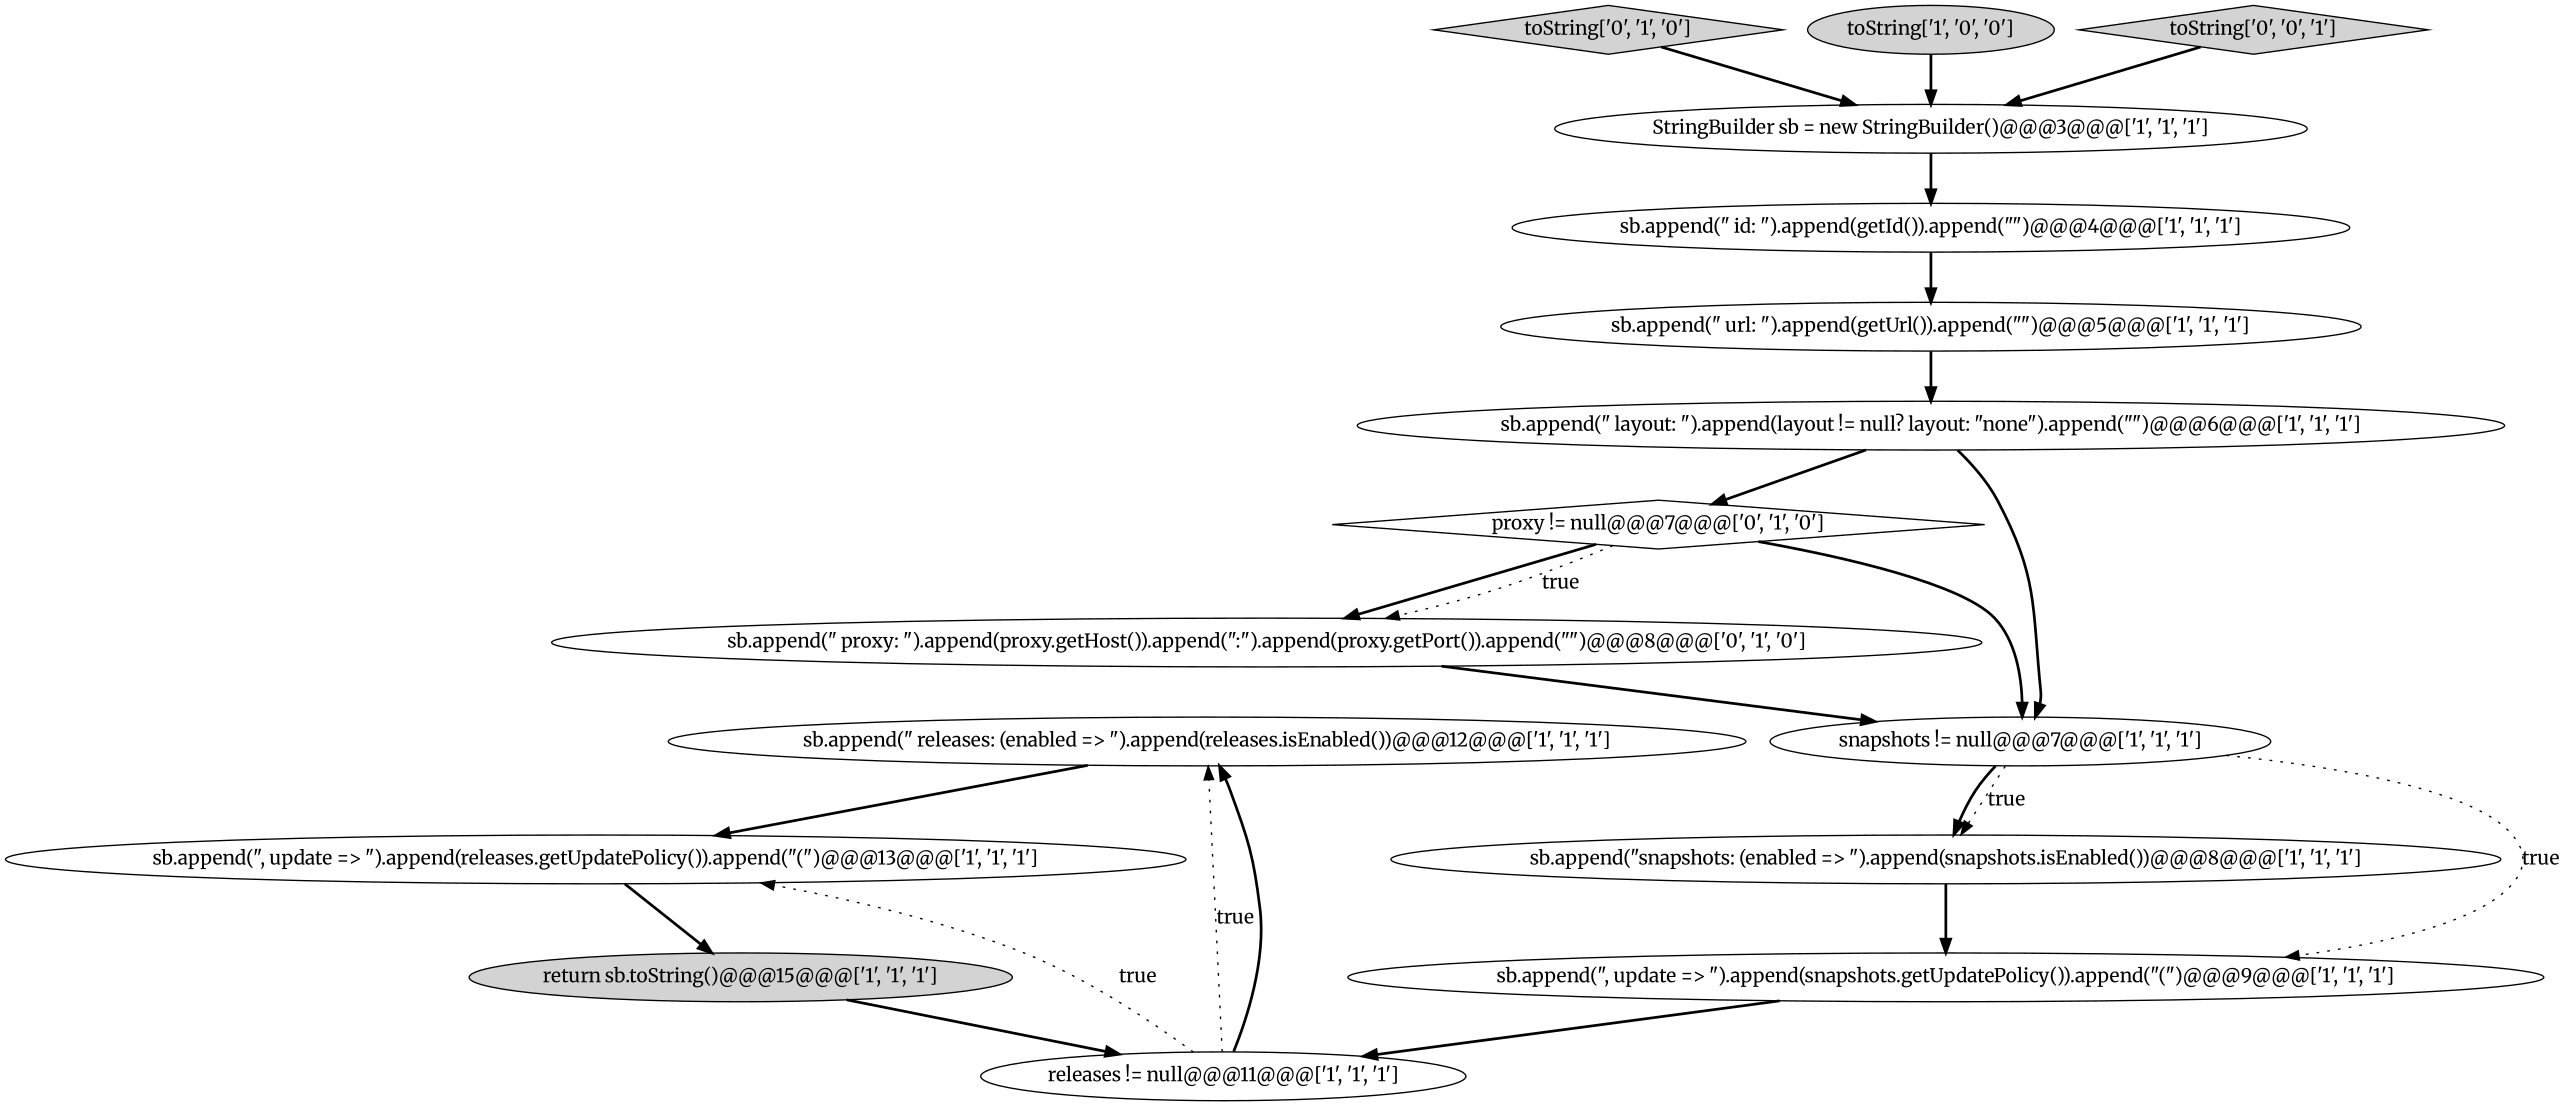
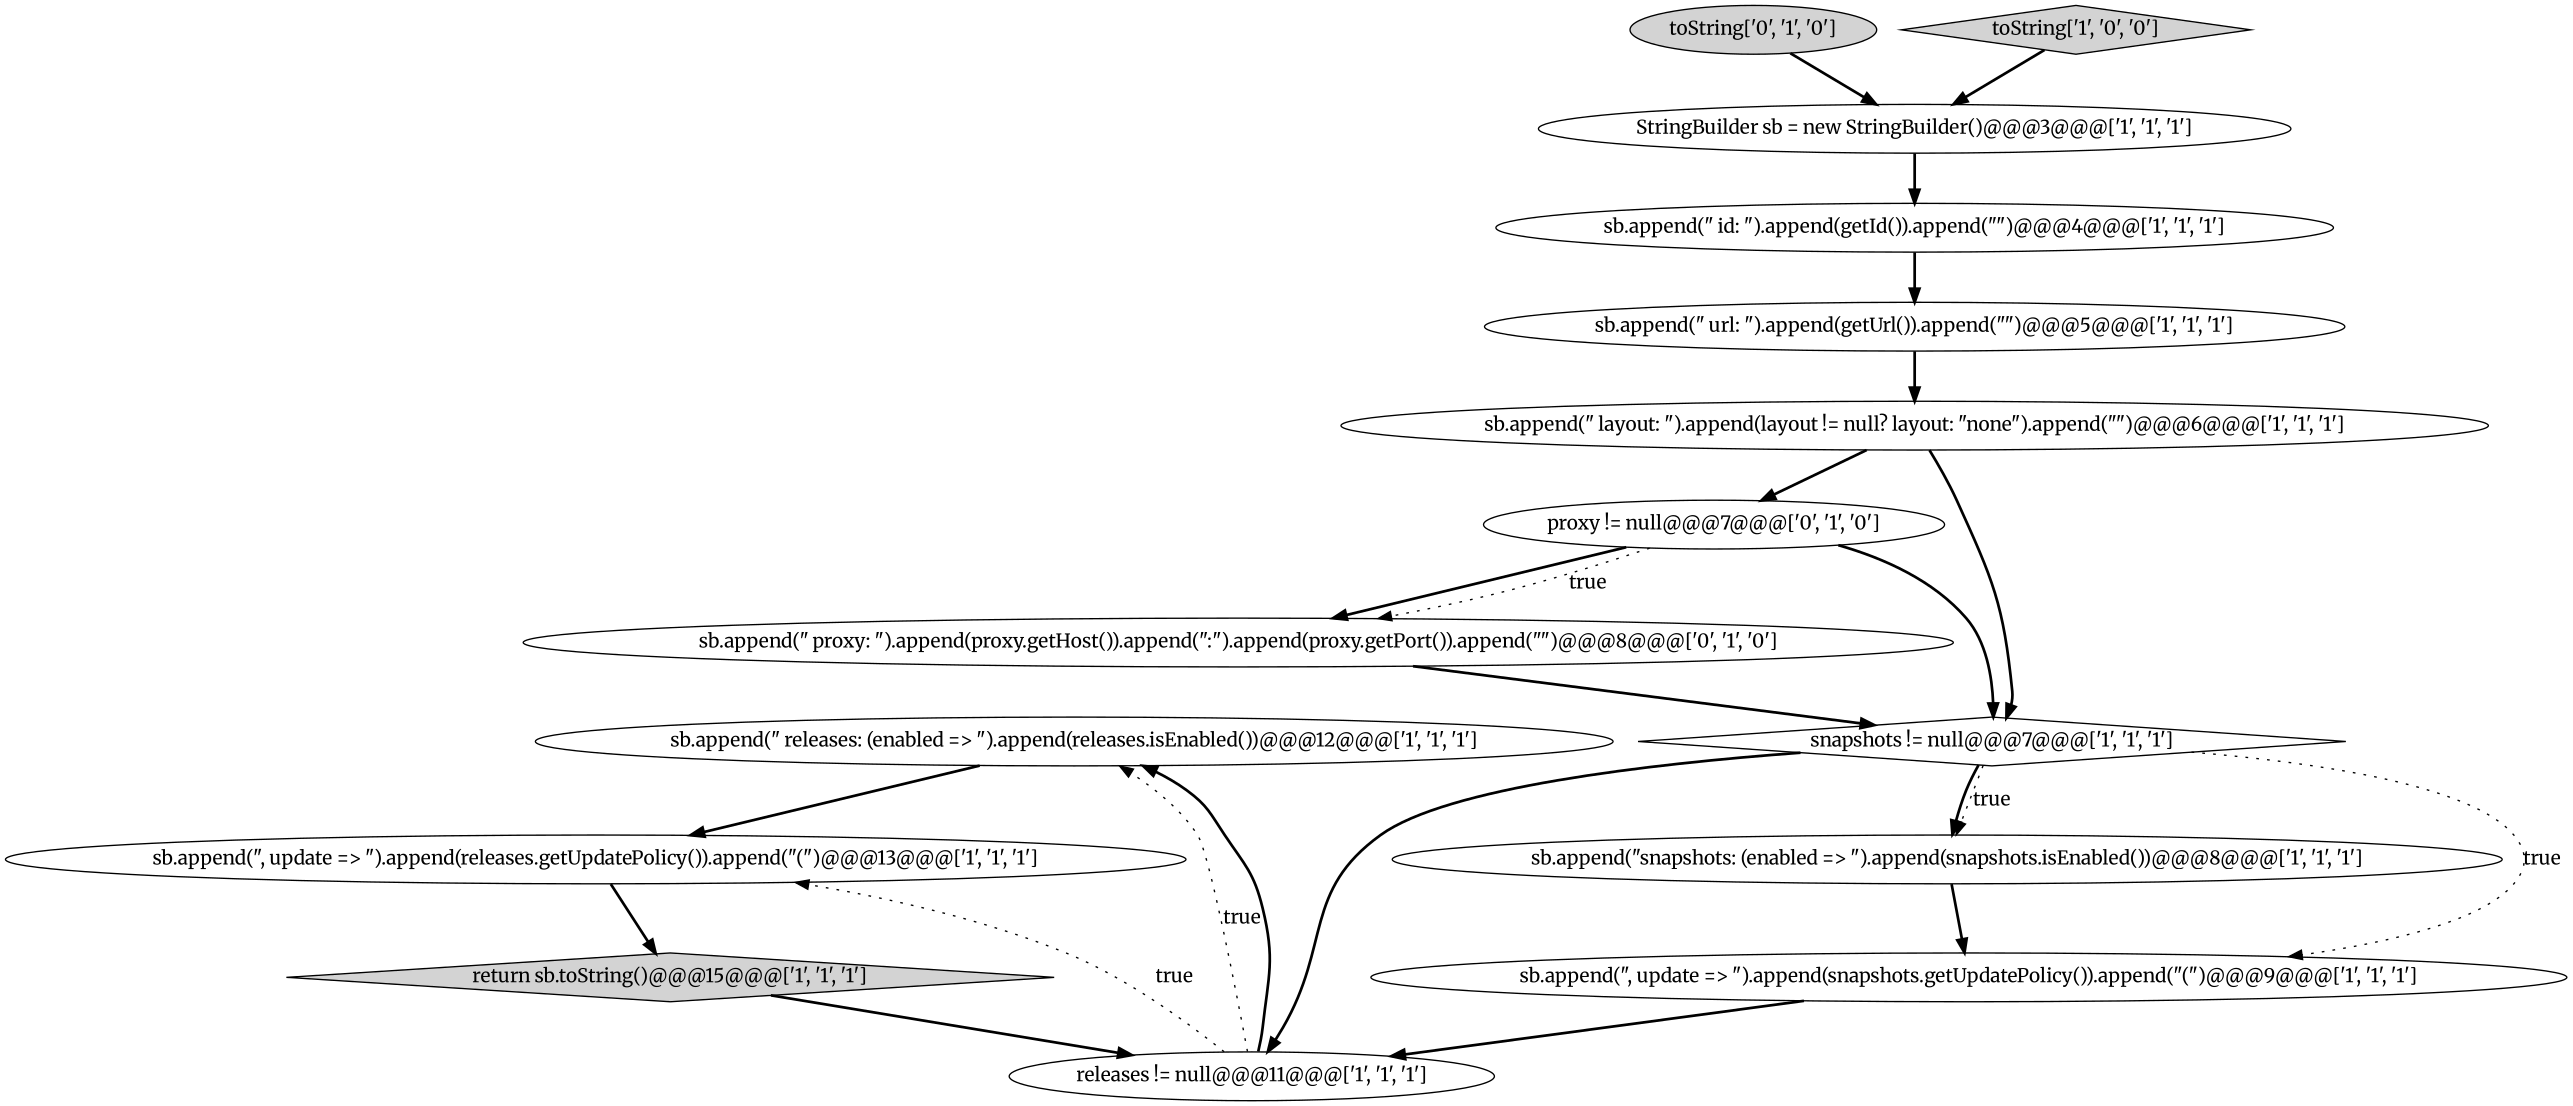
(1608, 30) -> (1753, 30)
(1931, 30) -> (2076, 30)
(2254, 30) -> none
(1659, 525) -> (1714, 525)
(2020, 741) -> (1992, 741)
none -> (1471, 799)
(741, 977) -> (670, 977)
